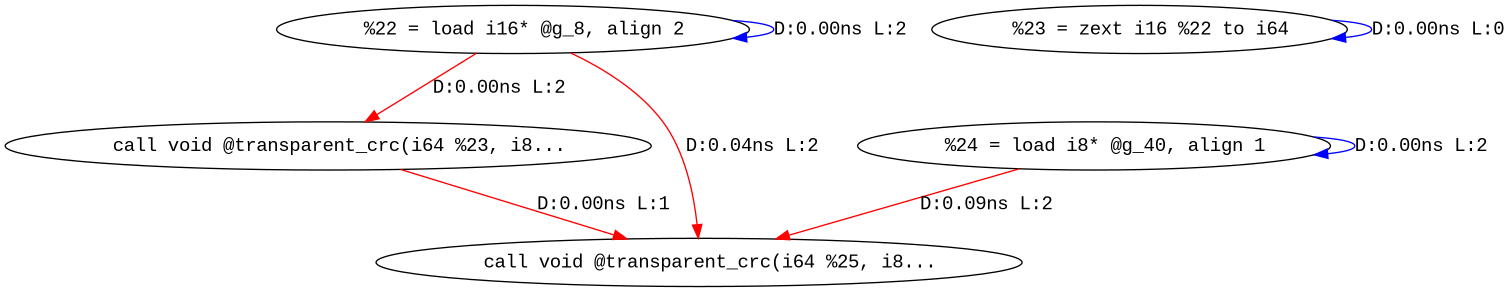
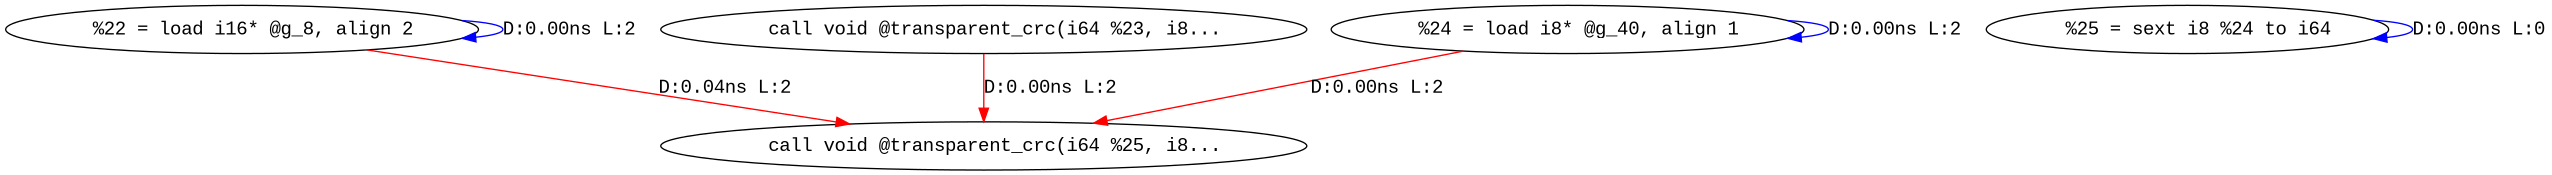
(1140, 29) -> none
none -> (2187, 29)
(427, 84) -> none
(604, 204) -> (1051, 88)
(987, 204) -> (1377, 88)
